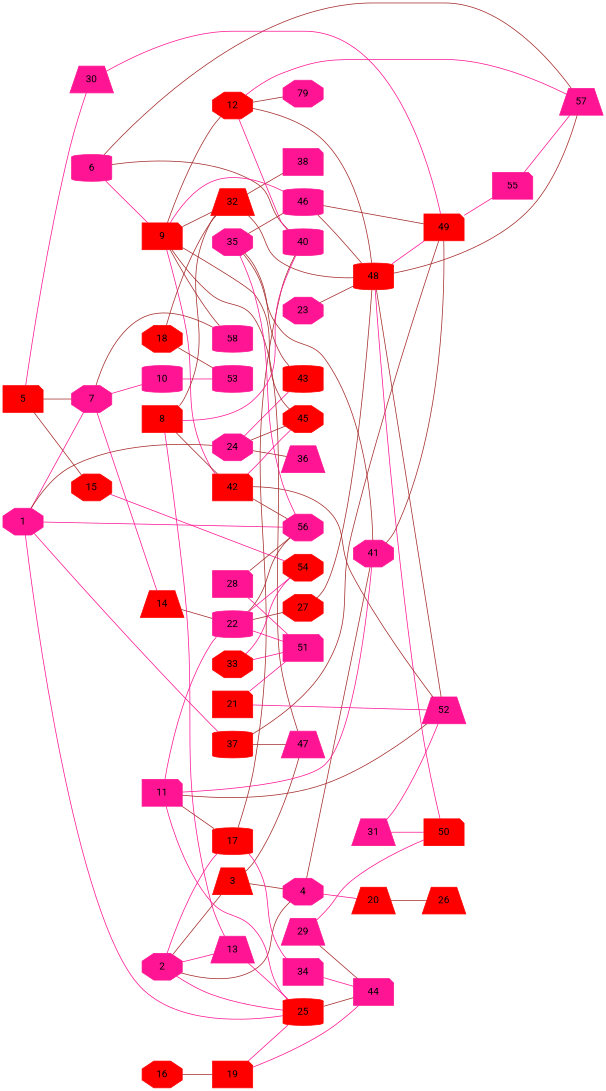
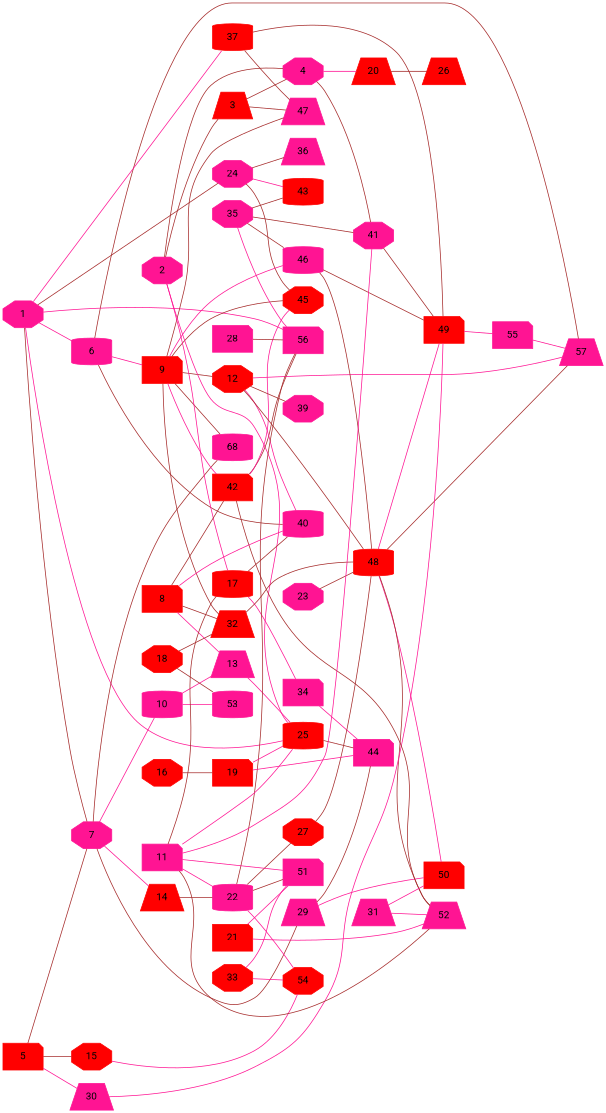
(303, 94) -> (303, 409)
(303, 162) -> none
none -> (55, 332)
(233, 339) -> (233, 447)
(57, 460) -> (46, 576)
(303, 528) -> (303, 340)
(272, 620) -> (233, 865)
(271, 637) -> (268, 885)
(198, 958) -> (195, 686)
none -> (185, 982)
